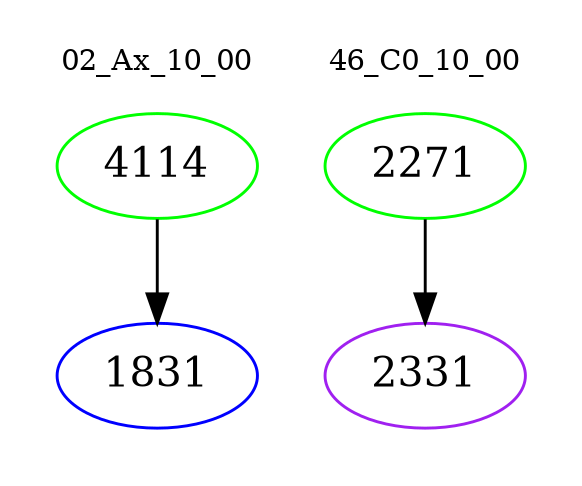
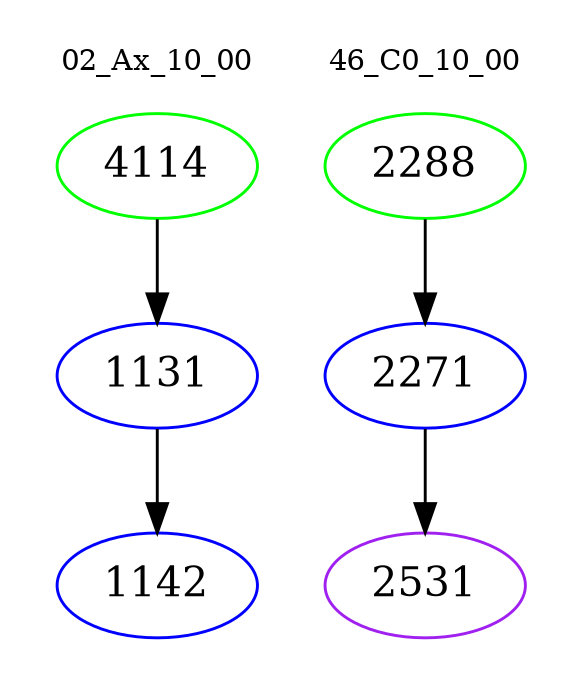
(425, 166) -> (425, 376)
none -> (425, 166)
(157, 376) -> (157, 376)
(425, 376) -> (425, 585)
none -> (157, 585)
